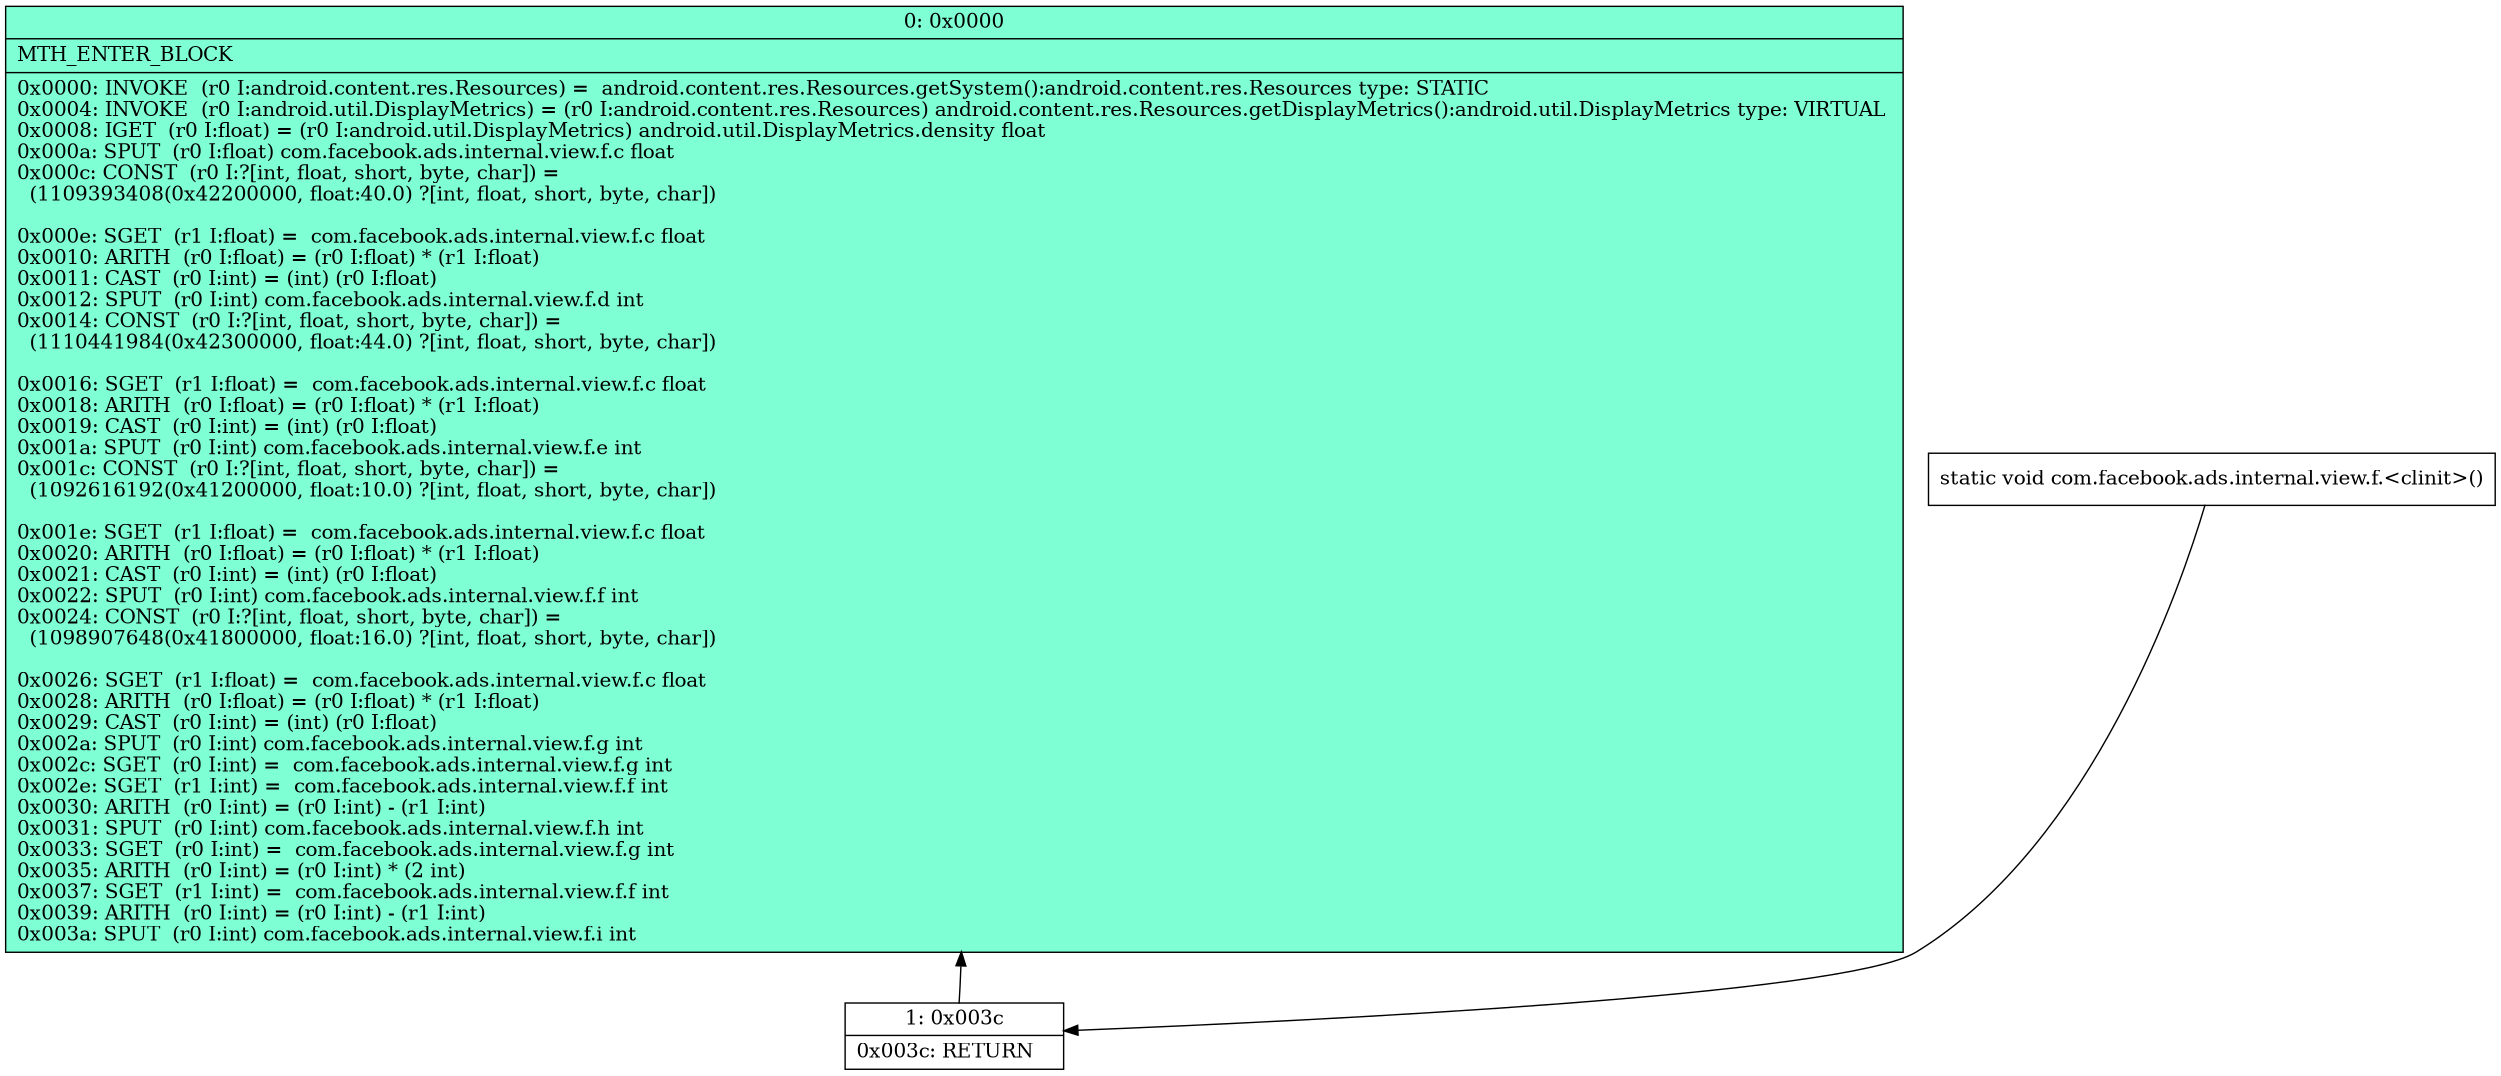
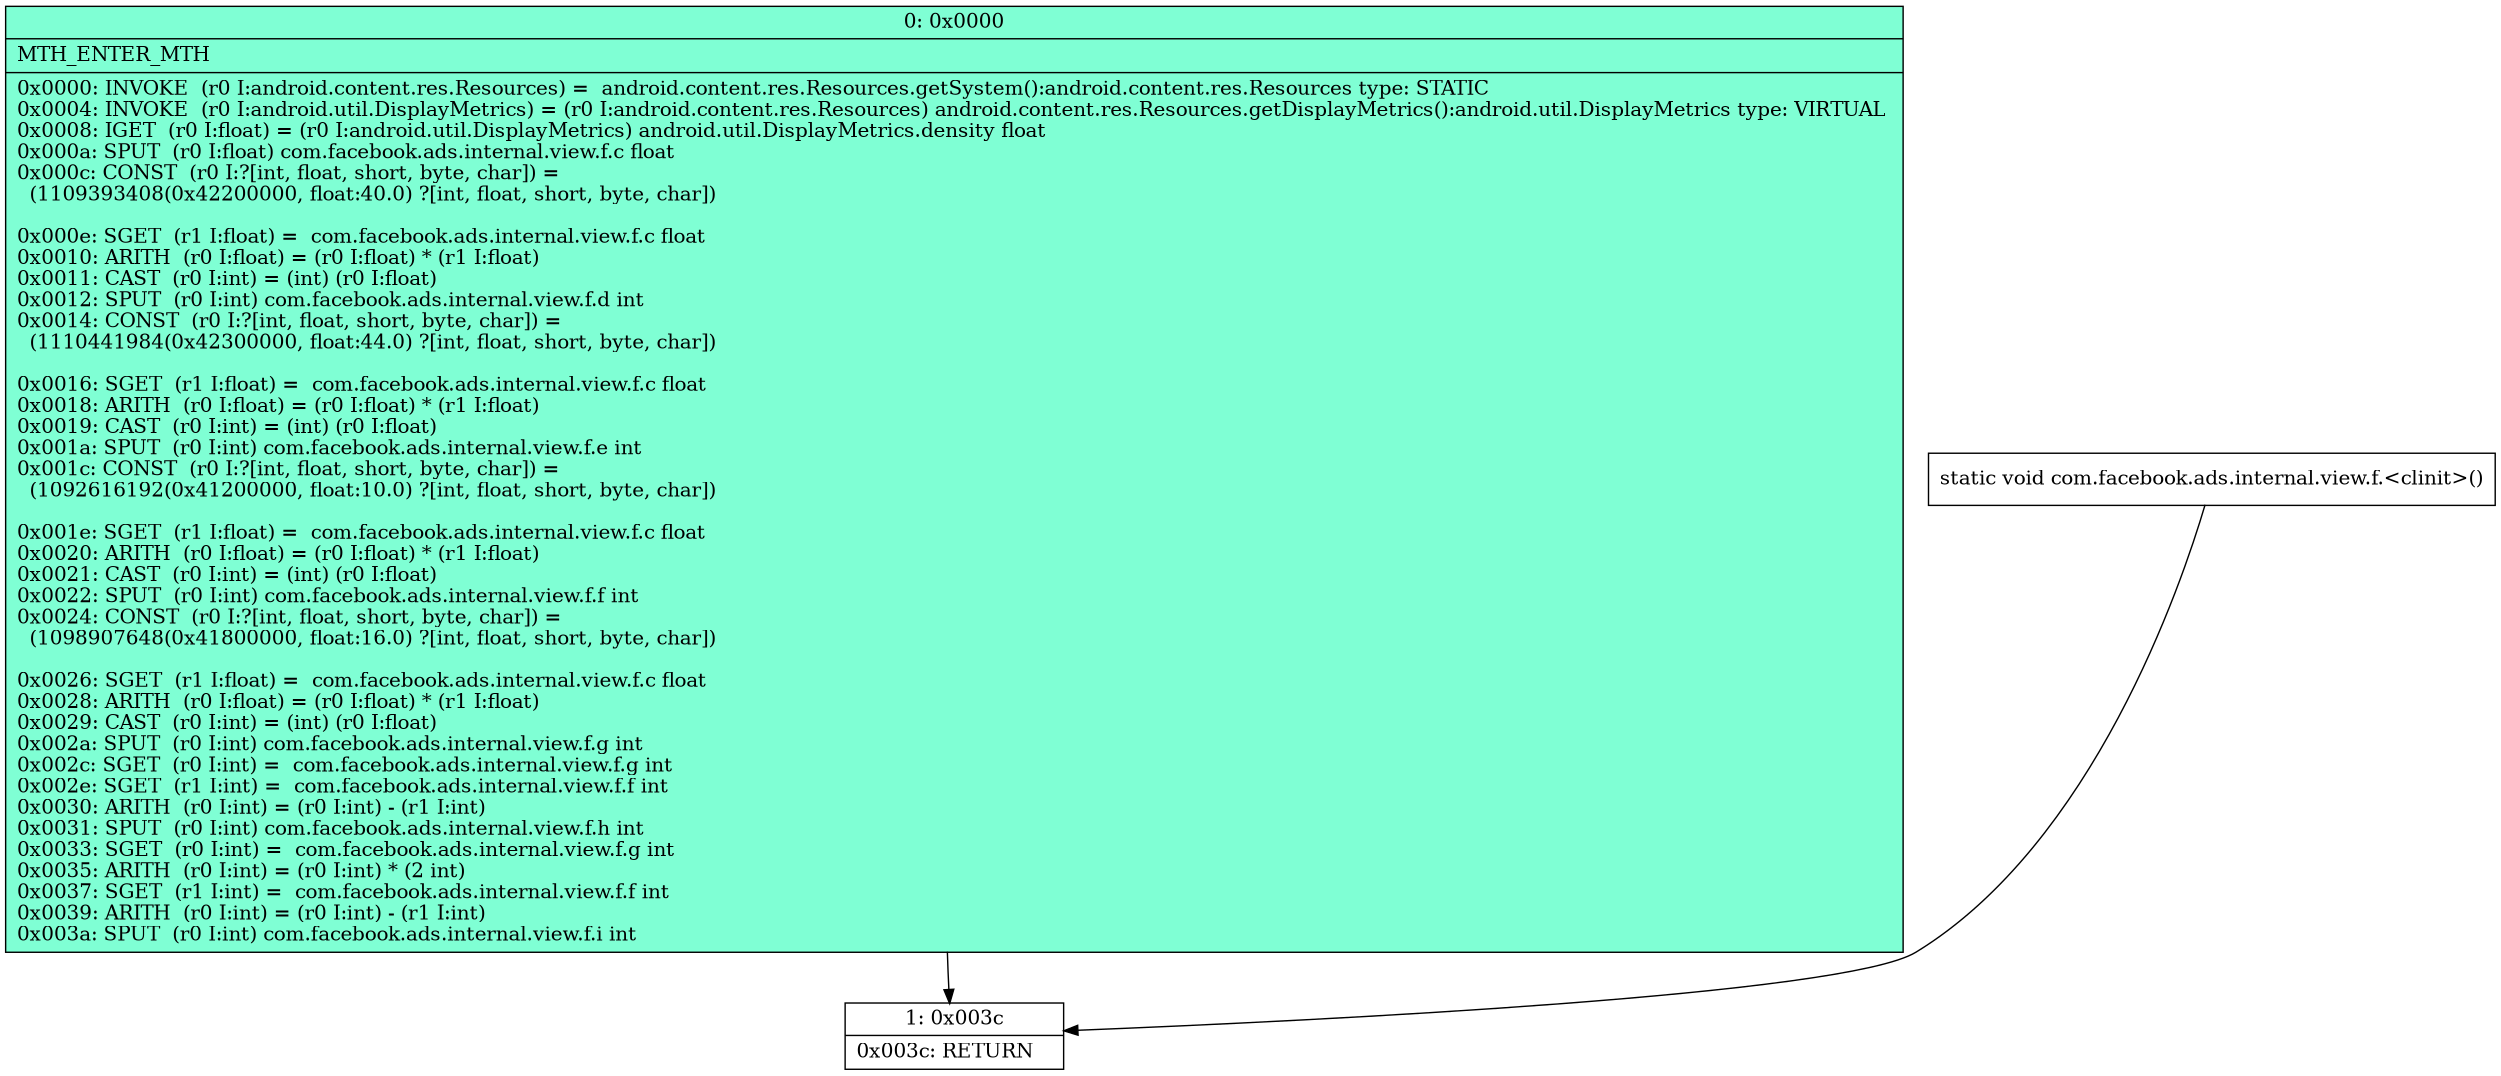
(125, 55) -> (113, 55)
(960, 985) -> (948, 971)
